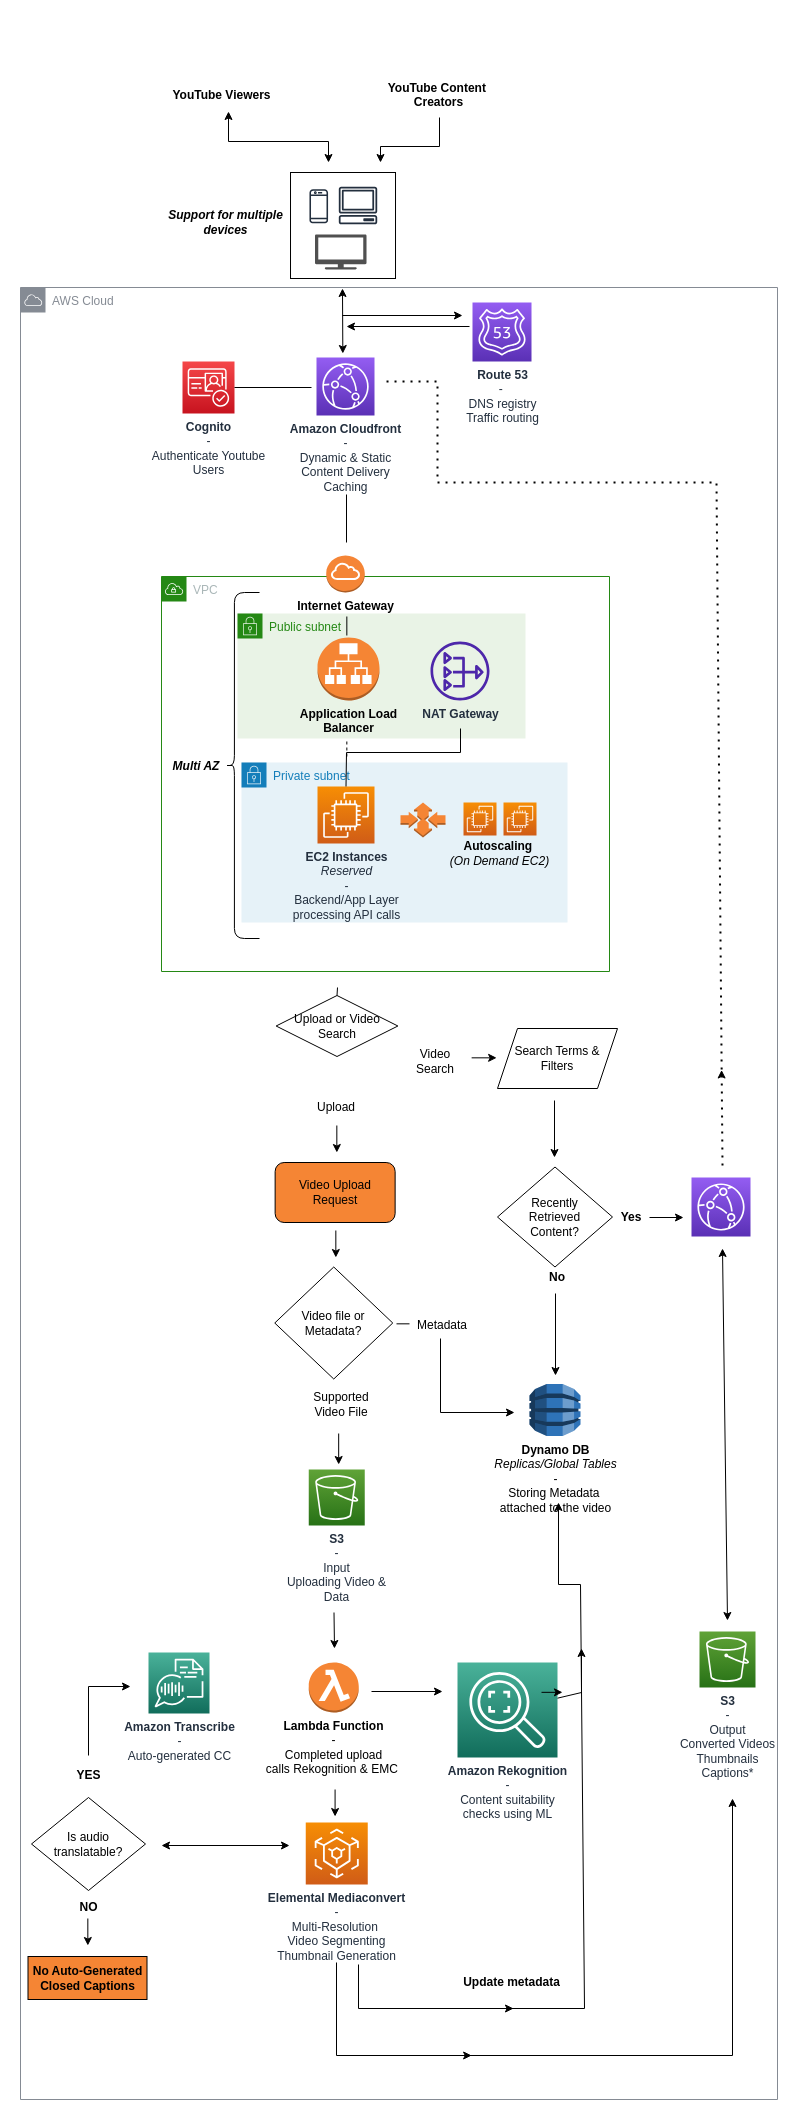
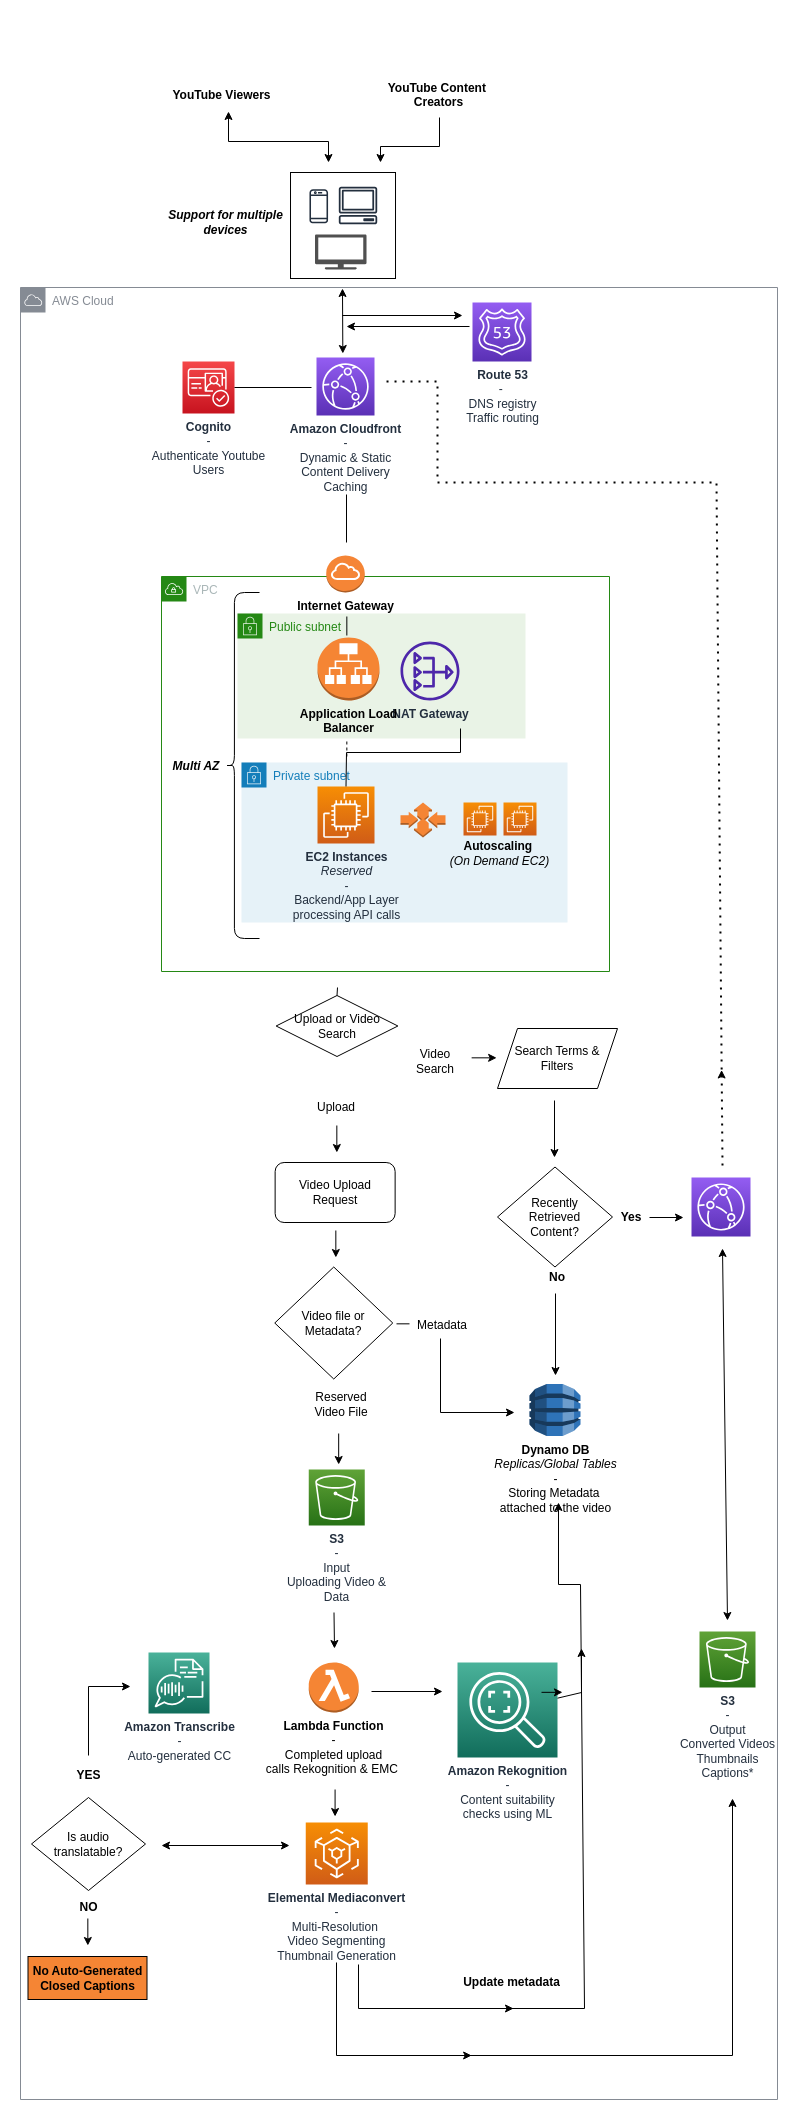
(460, 671) -> (430, 671)
(335, 1193) -> (335, 1193)
(342, 1405) -> (342, 1405)
